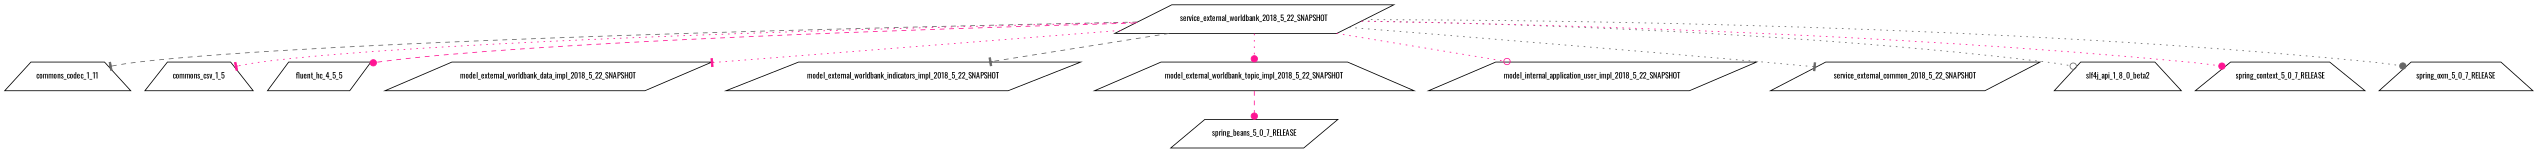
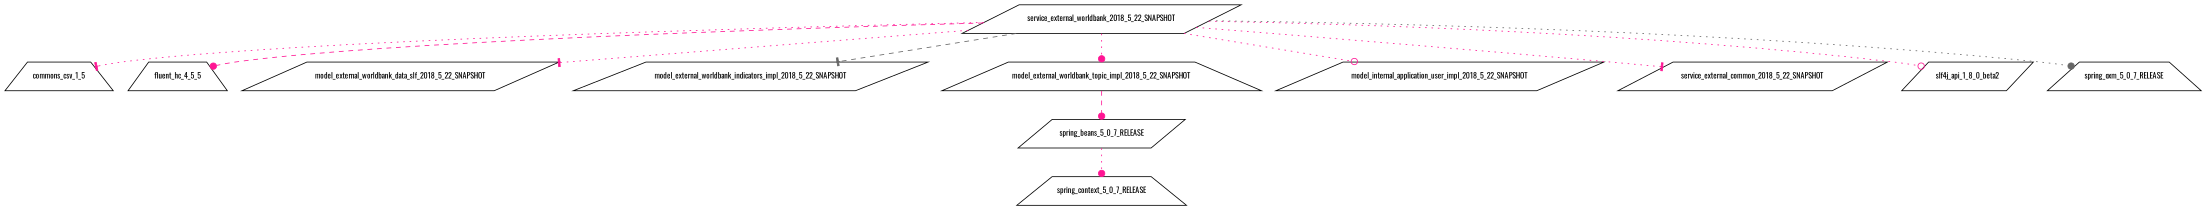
(1833, 37) -> (1102, 159)
(1840, 42) -> (1599, 37)
(1581, 46) -> (1428, 46)
(68, 76) -> none
(319, 76) -> (178, 76)
(548, 76) -> (401, 76)
(2118, 76) -> (1968, 76)
